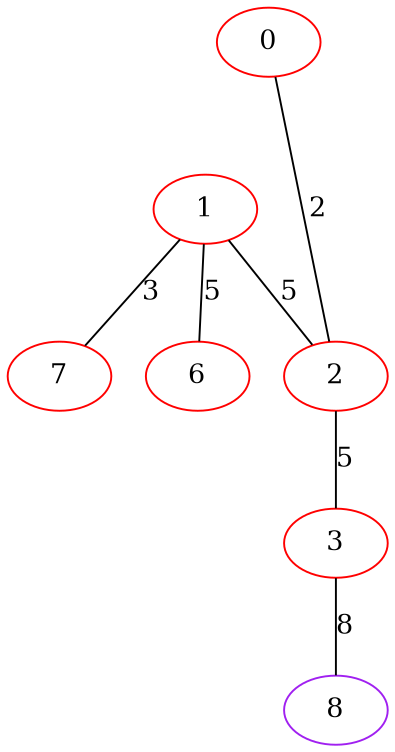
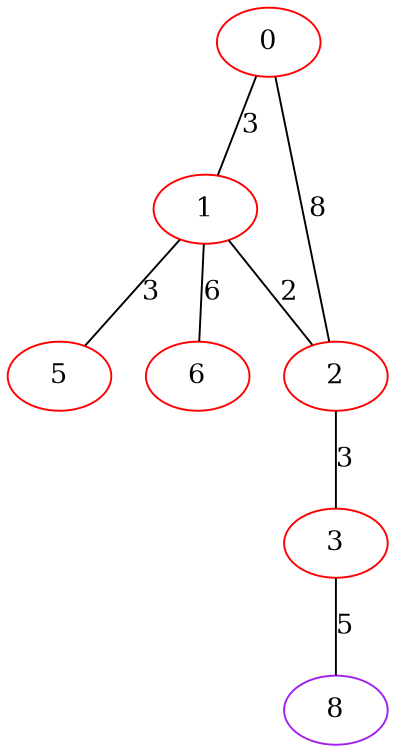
none -> (237, 126)
(319, 209) -> (319, 209)
(213, 293) -> (213, 293)
(290, 293) -> (290, 293)
(60, 376) -> (60, 376)
(346, 460) -> (346, 460)
(346, 627) -> (346, 627)
